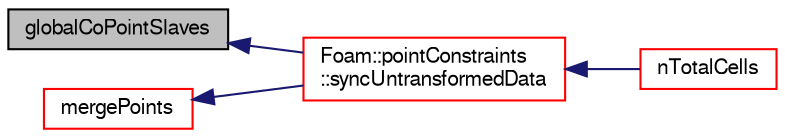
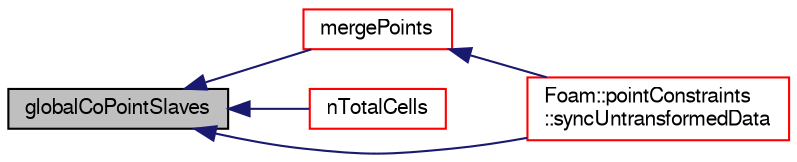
none -> (258, 66)
(614, 69) -> (280, 109)
